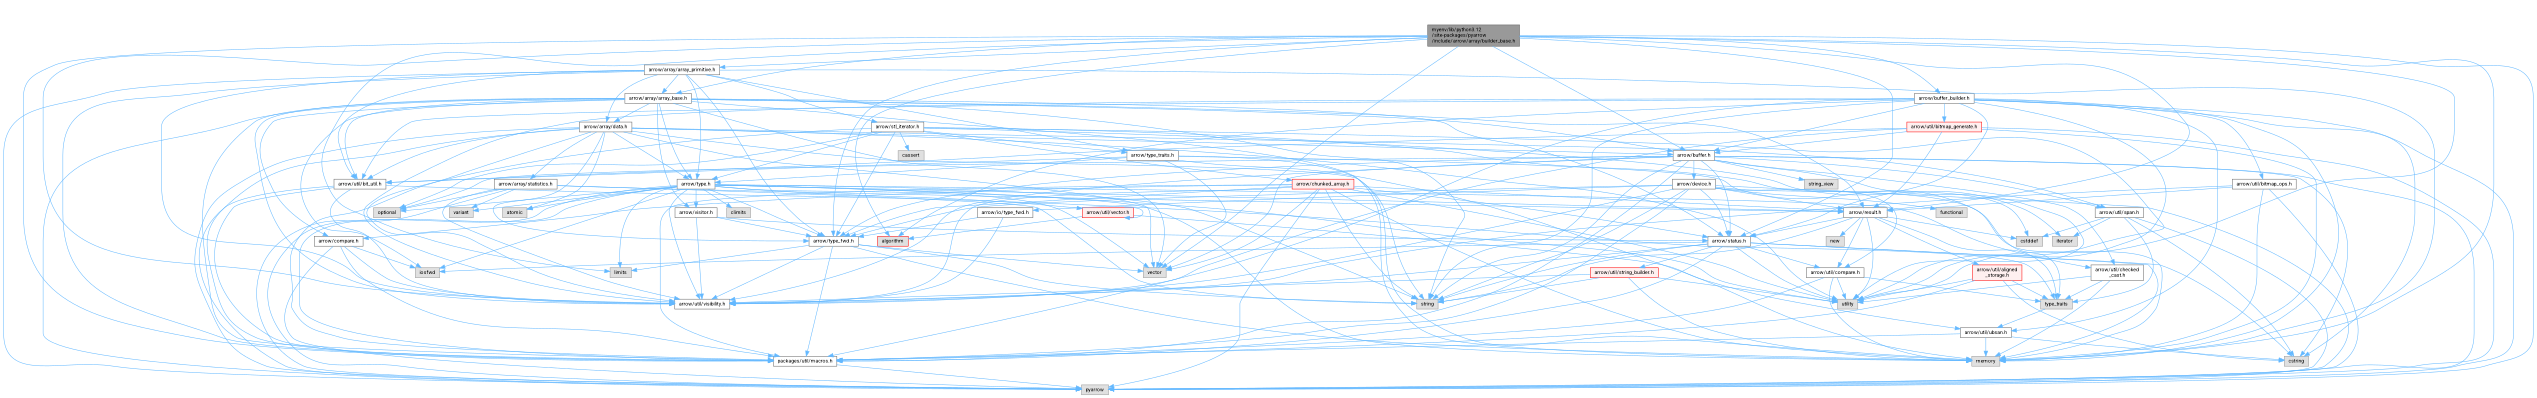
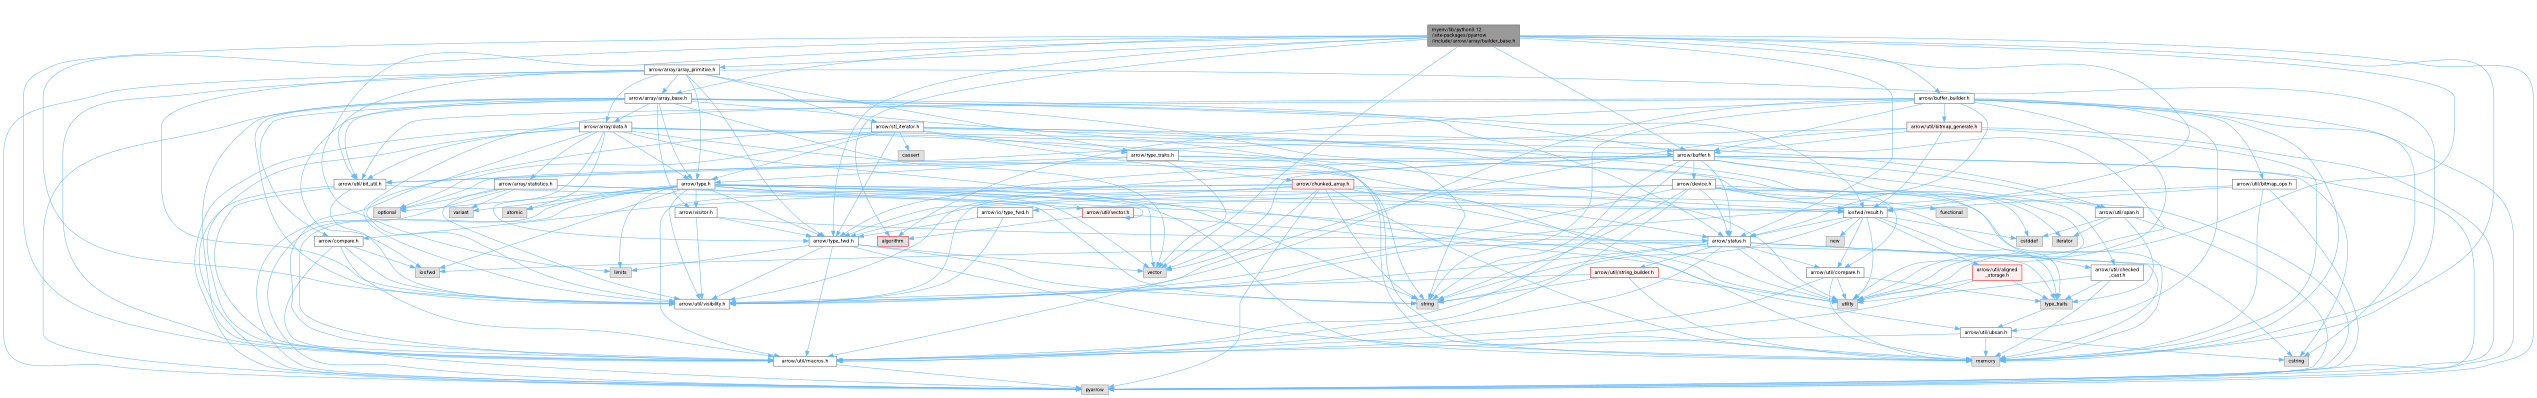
(1944, 127) -> (1944, 127)
(1821, 184) -> none
(739, 213) -> none
(1865, 213) -> (1865, 213)
(2218, 275) -> none
(2133, 342) -> none
(805, 361) -> (805, 361)
